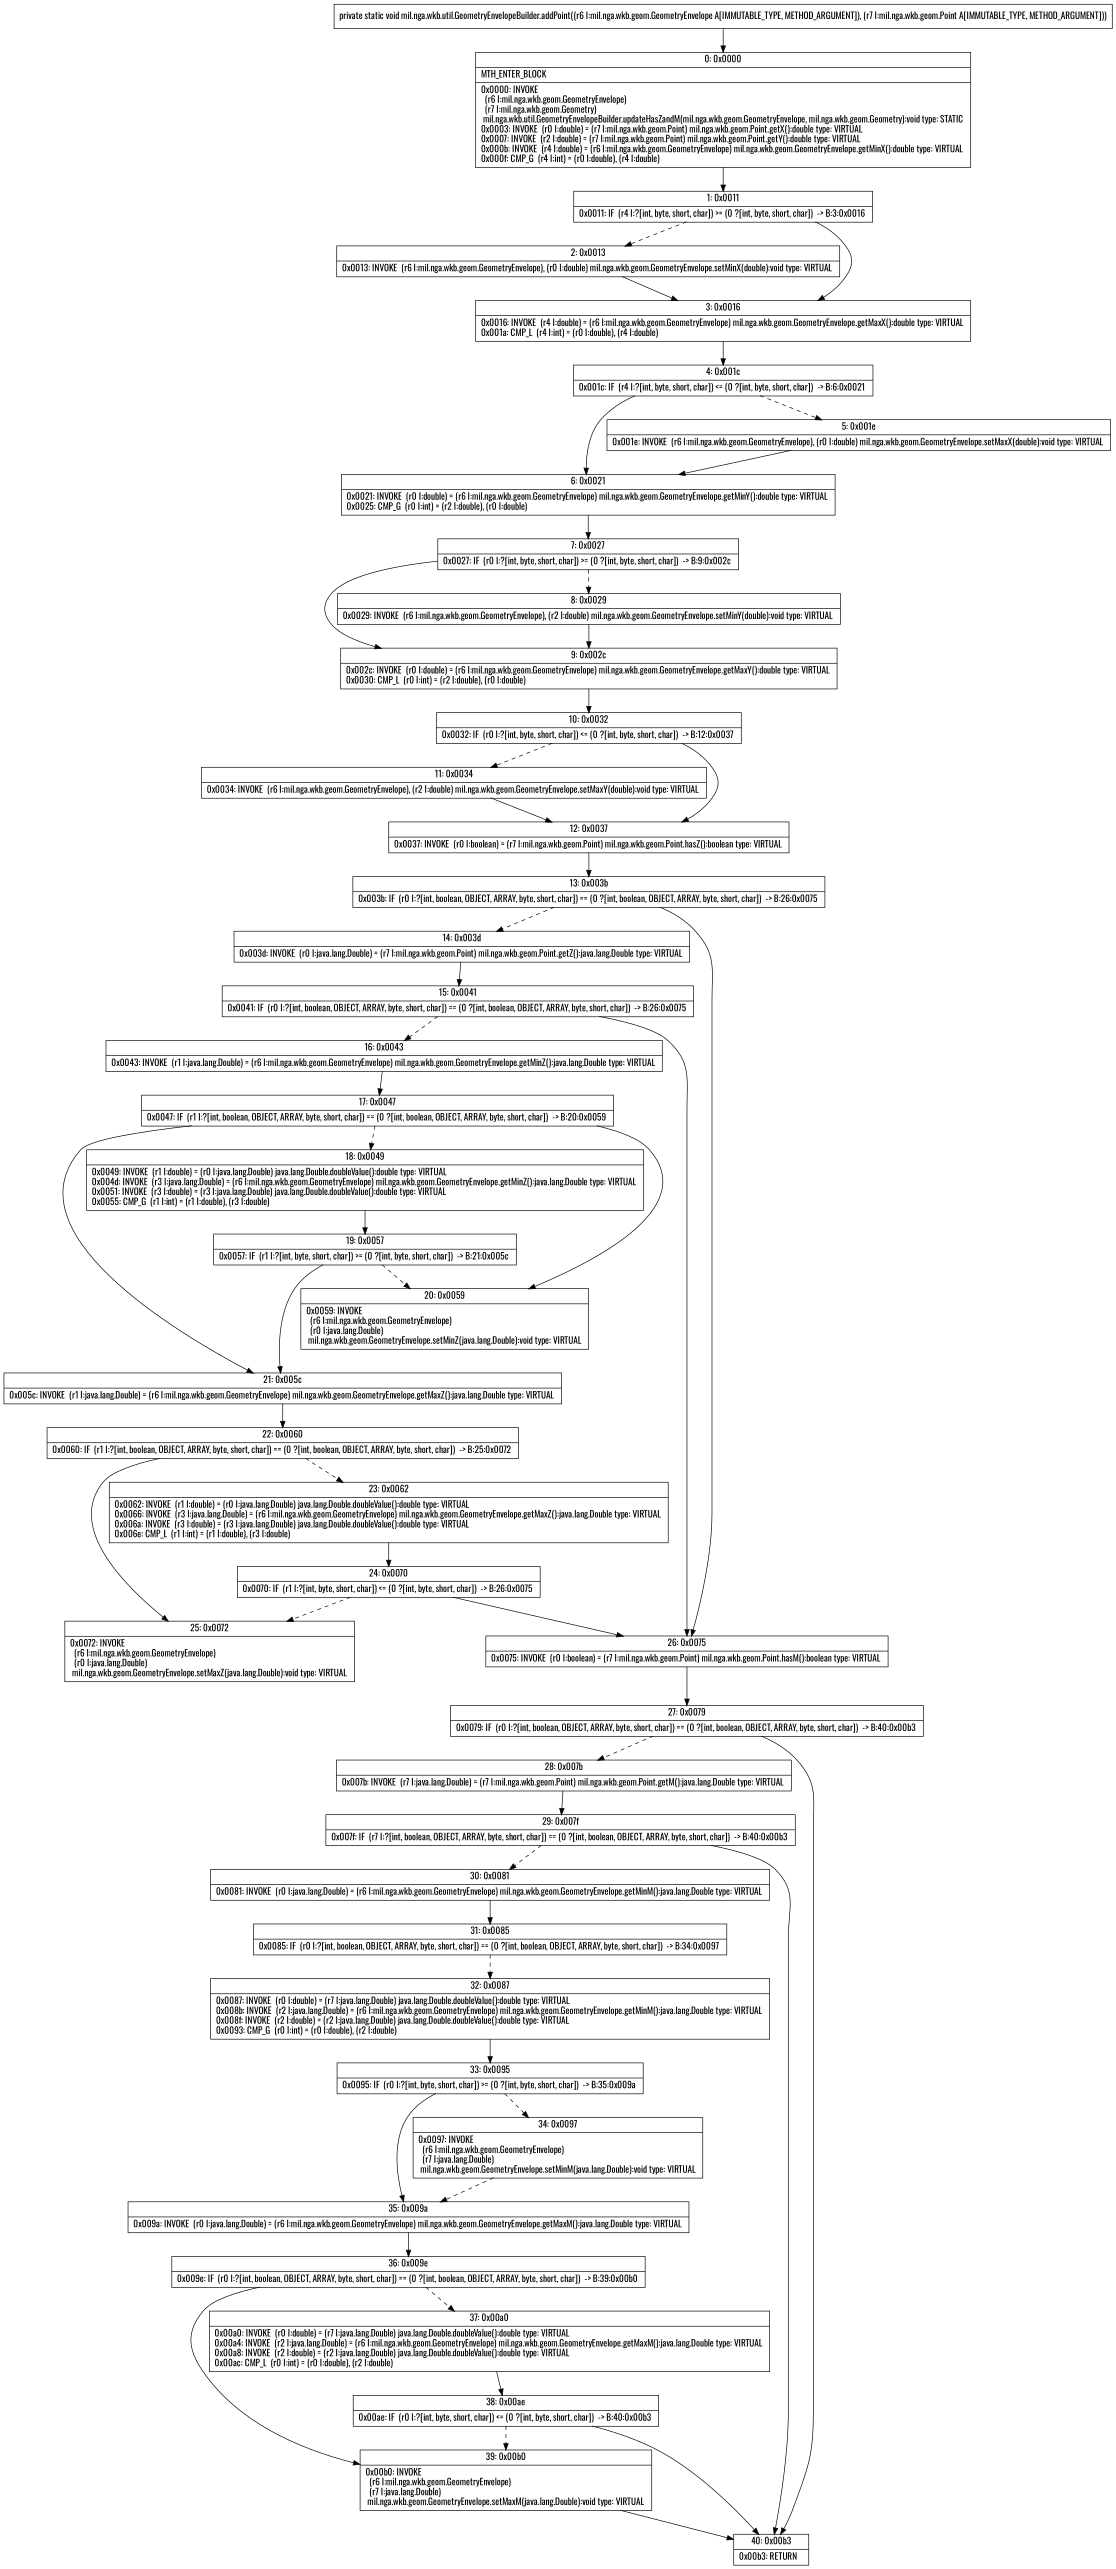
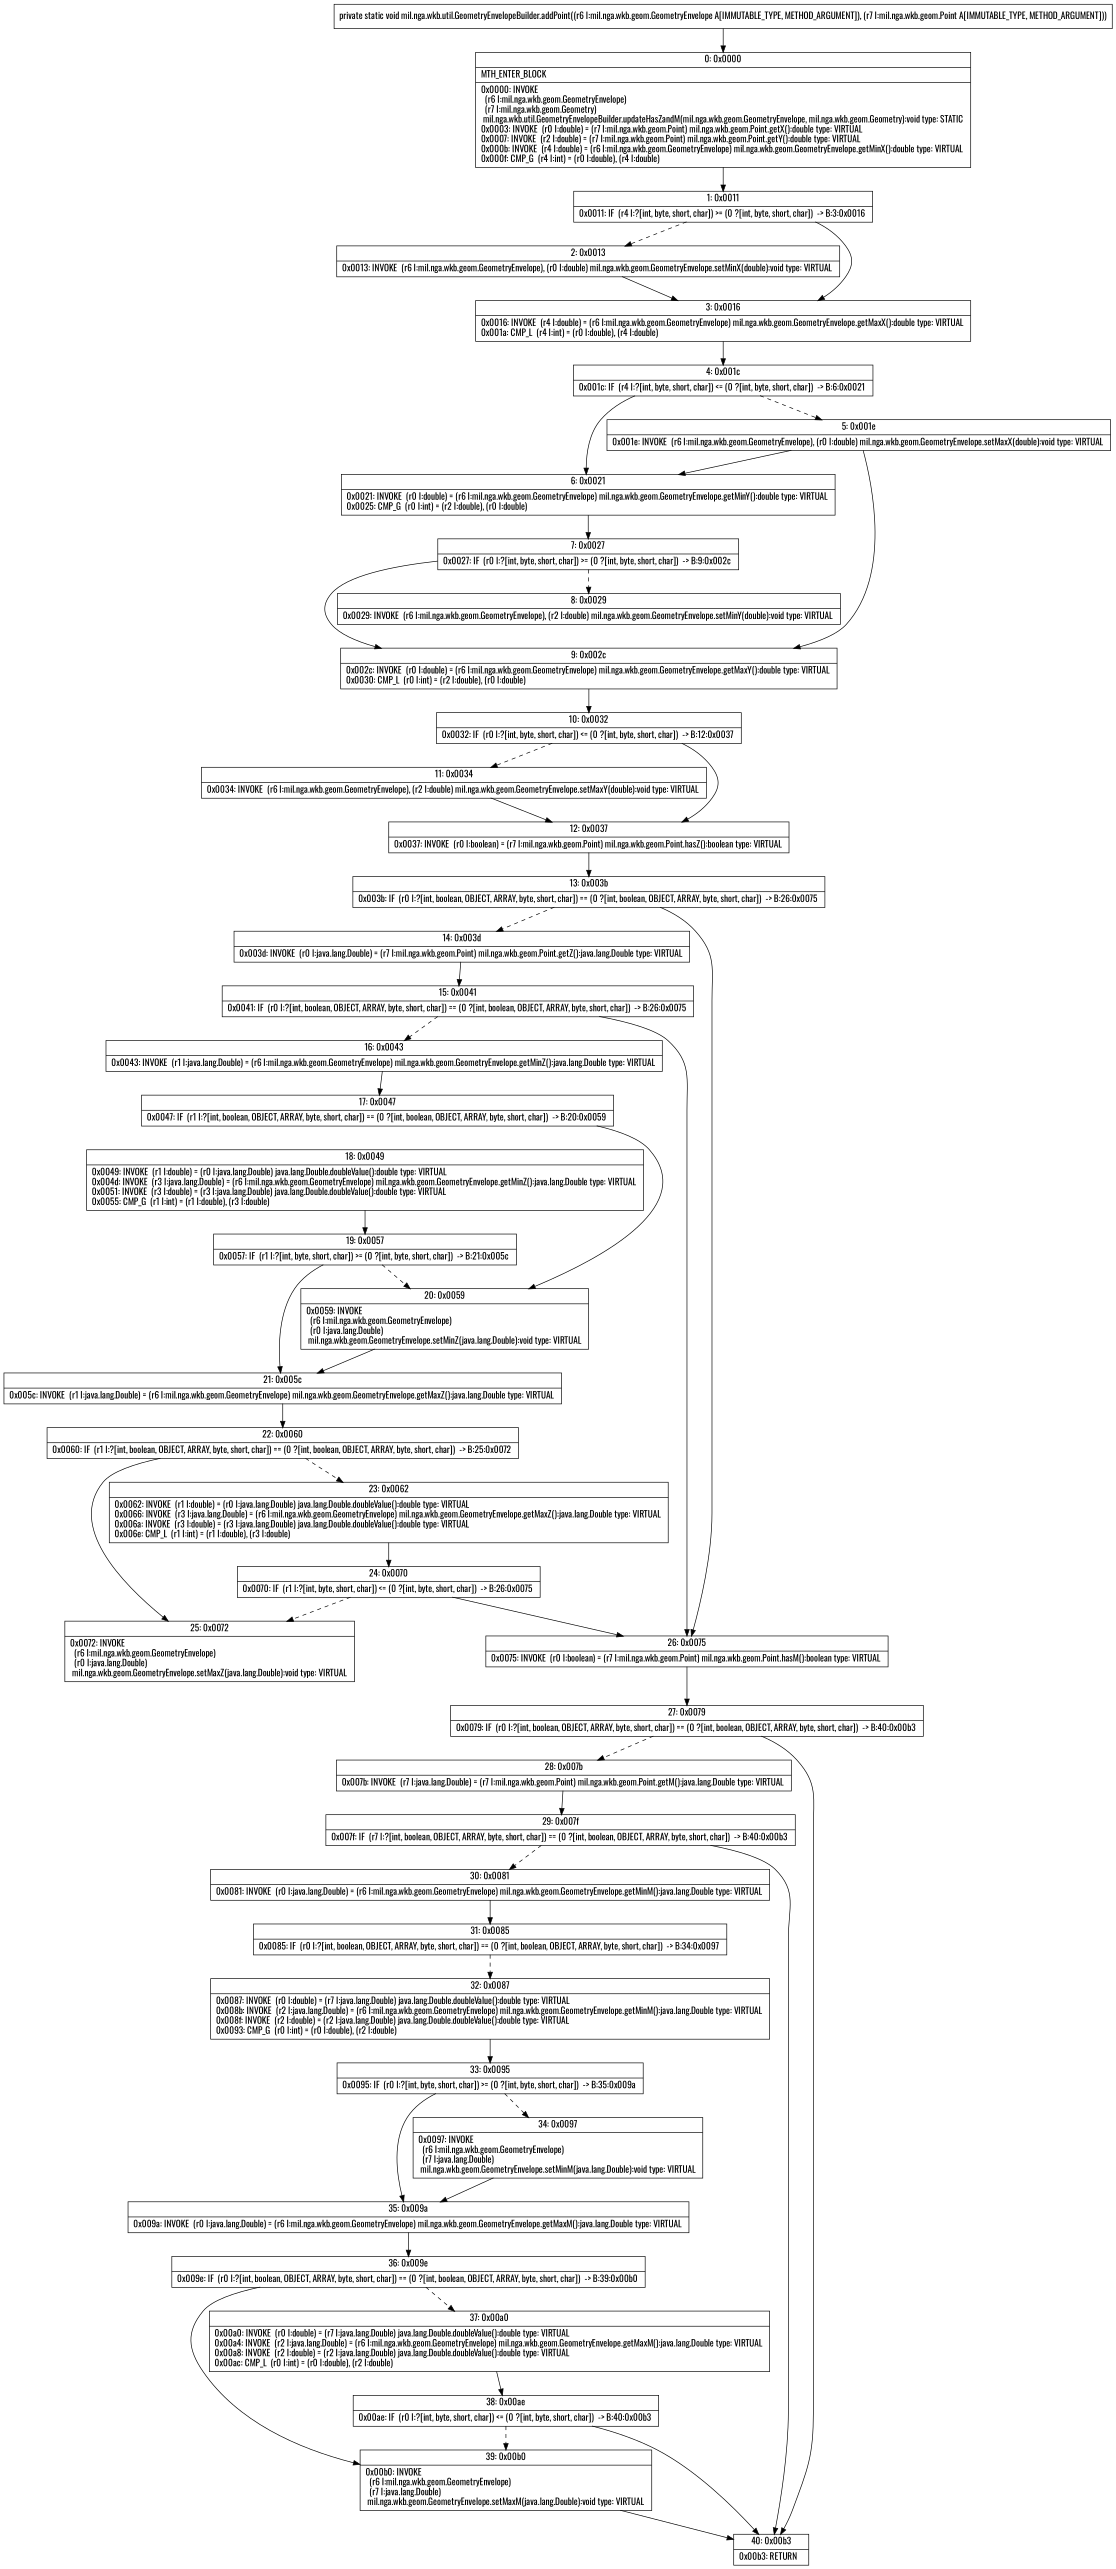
(589, 633) -> (872, 566)
(373, 1135) -> none
(80, 1241) -> (349, 1360)
(470, 2189) -> (470, 2189)
